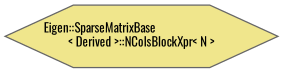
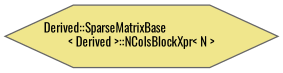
(142, 36) -> (142, 36)
